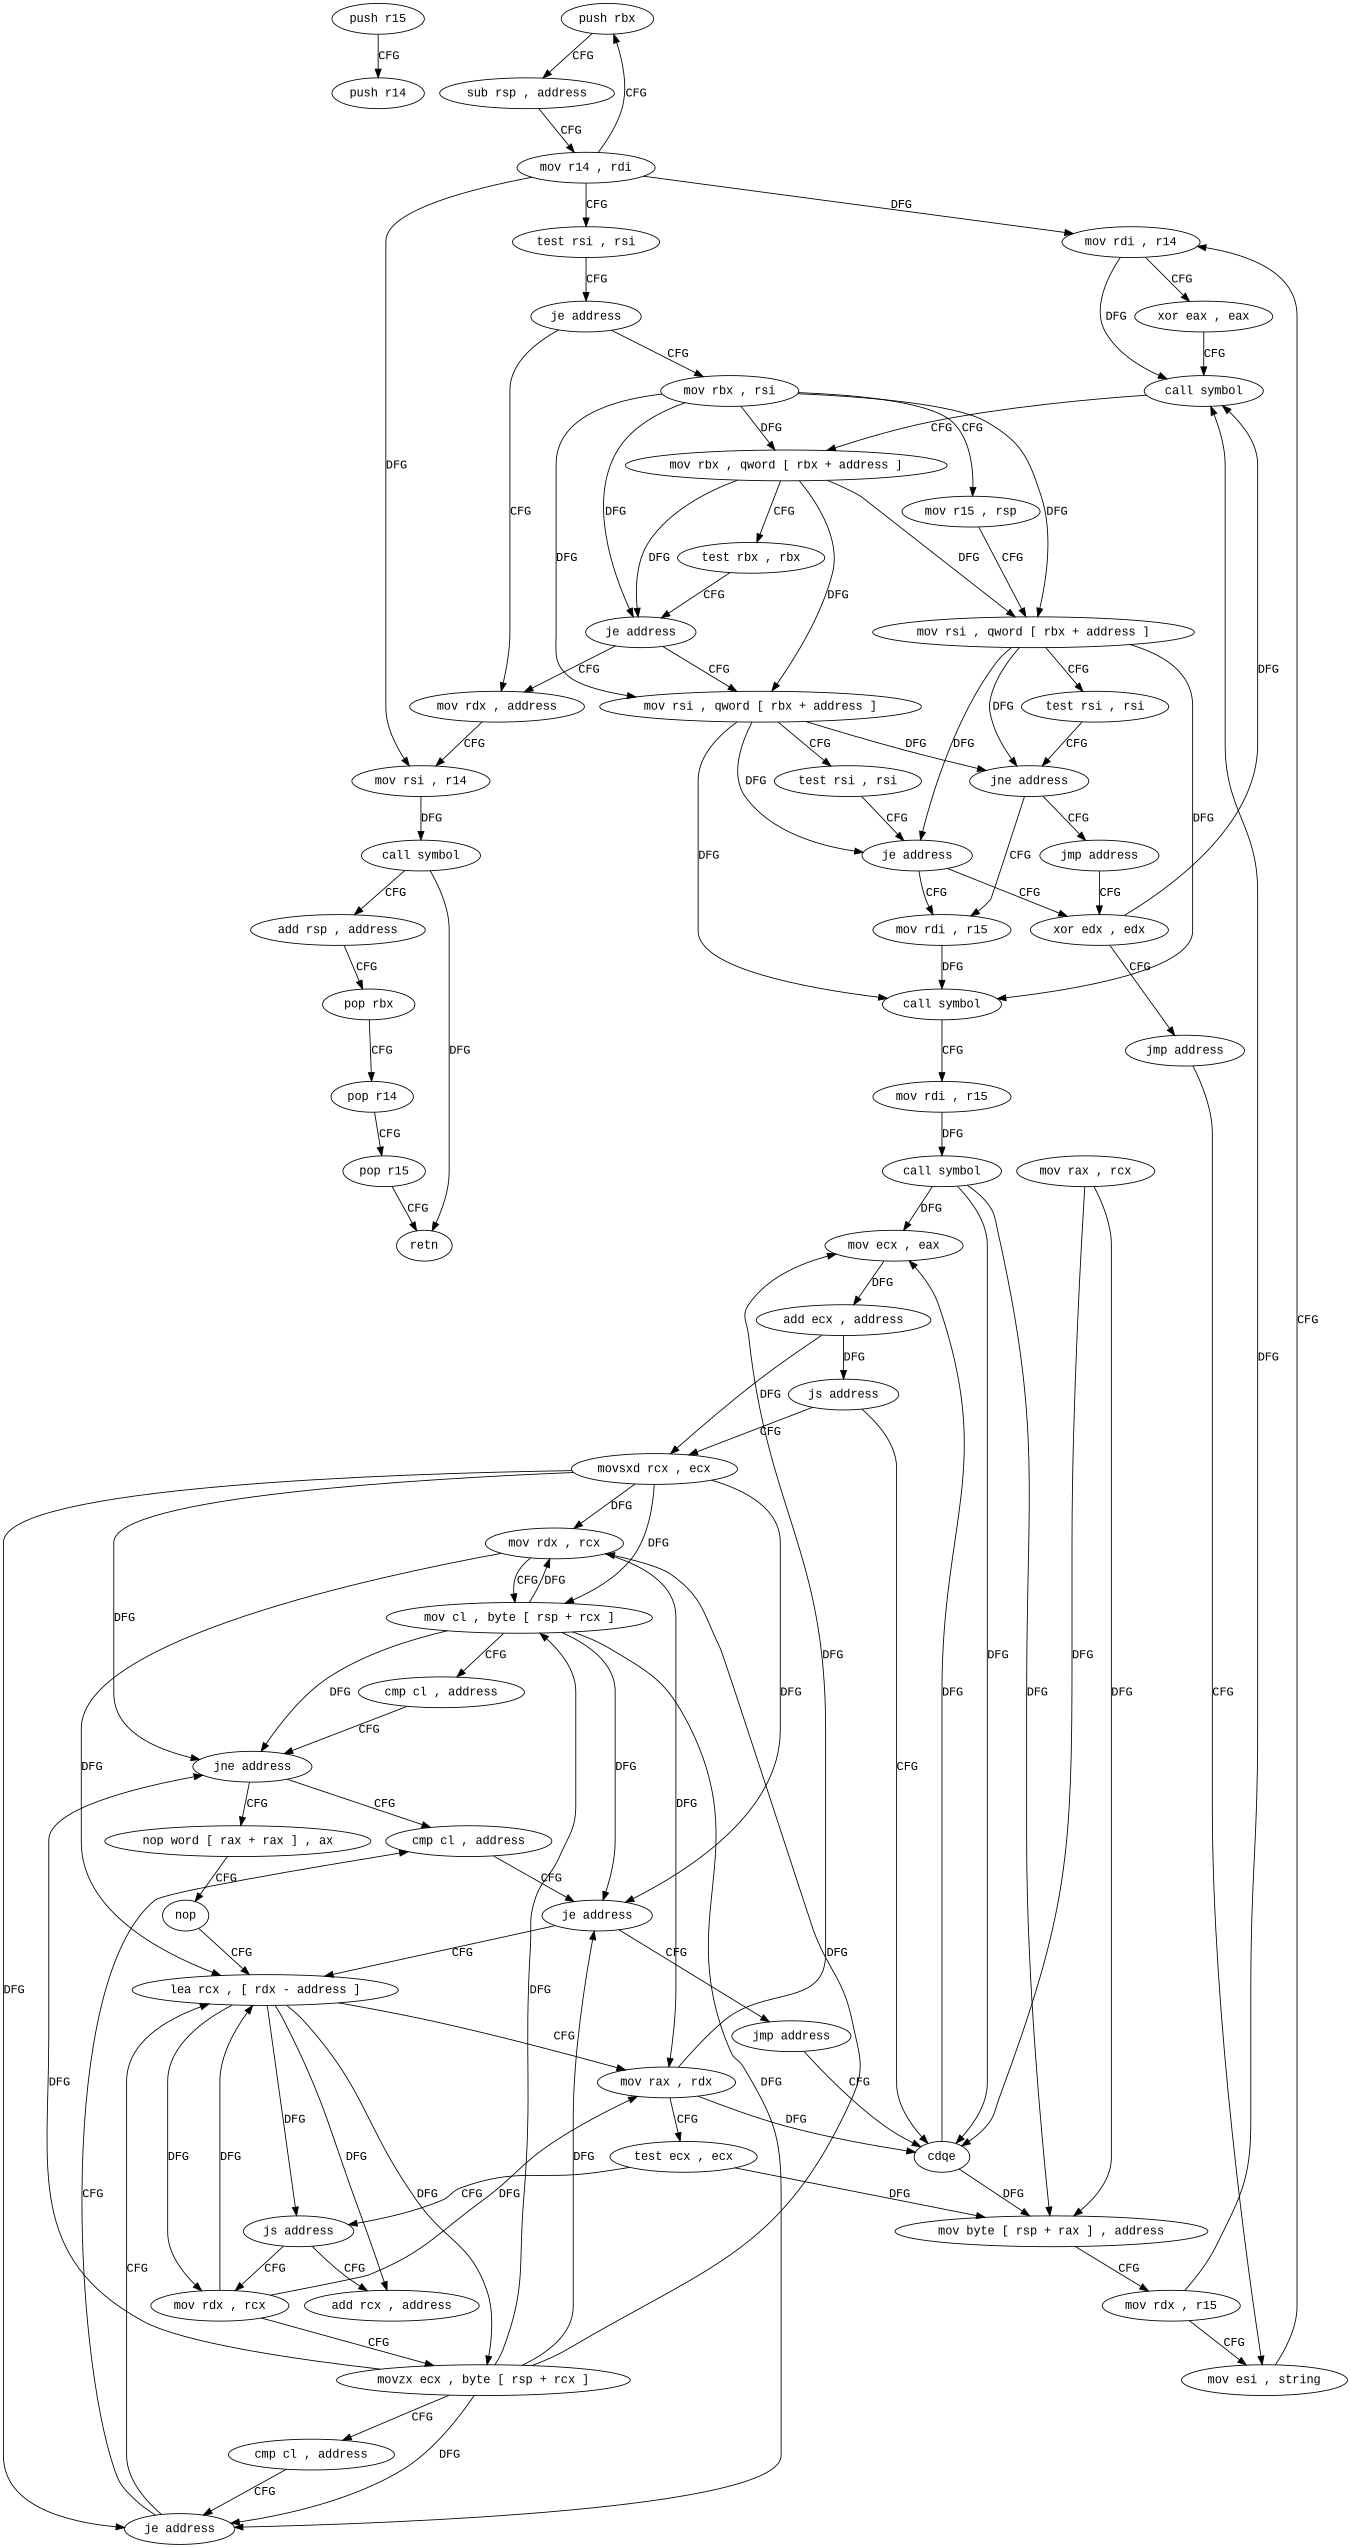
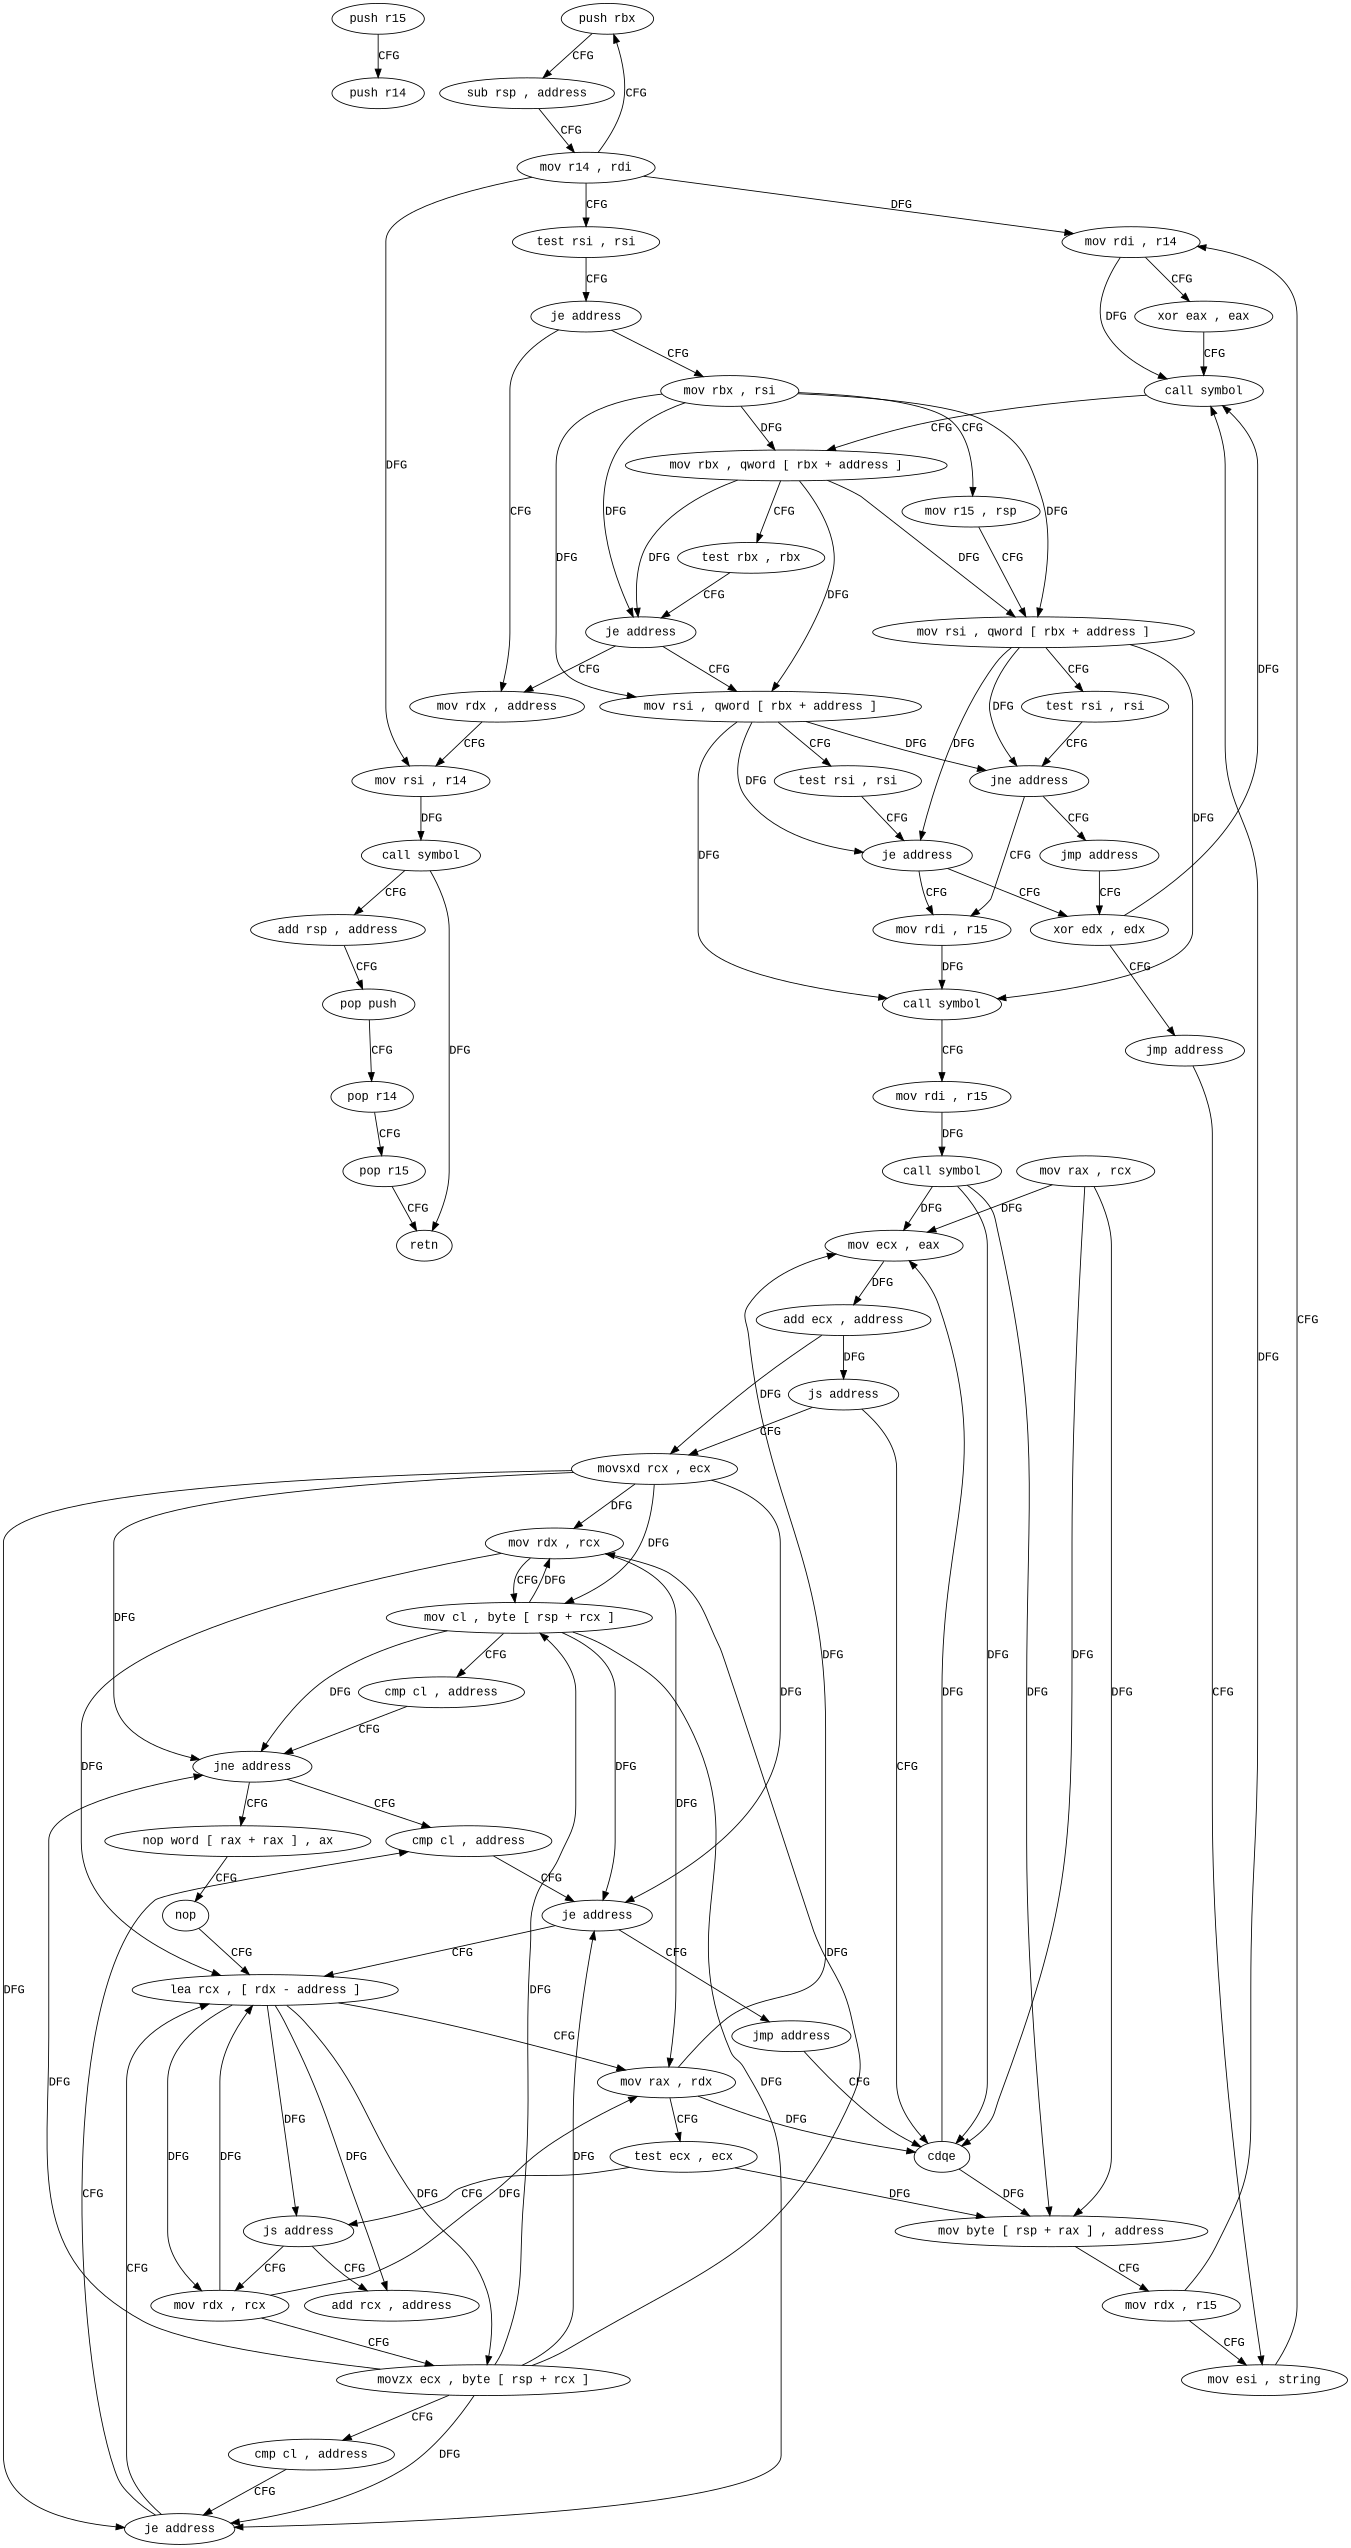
(369, 1004) -> (369, 1004)
none -> (997, 1206)
